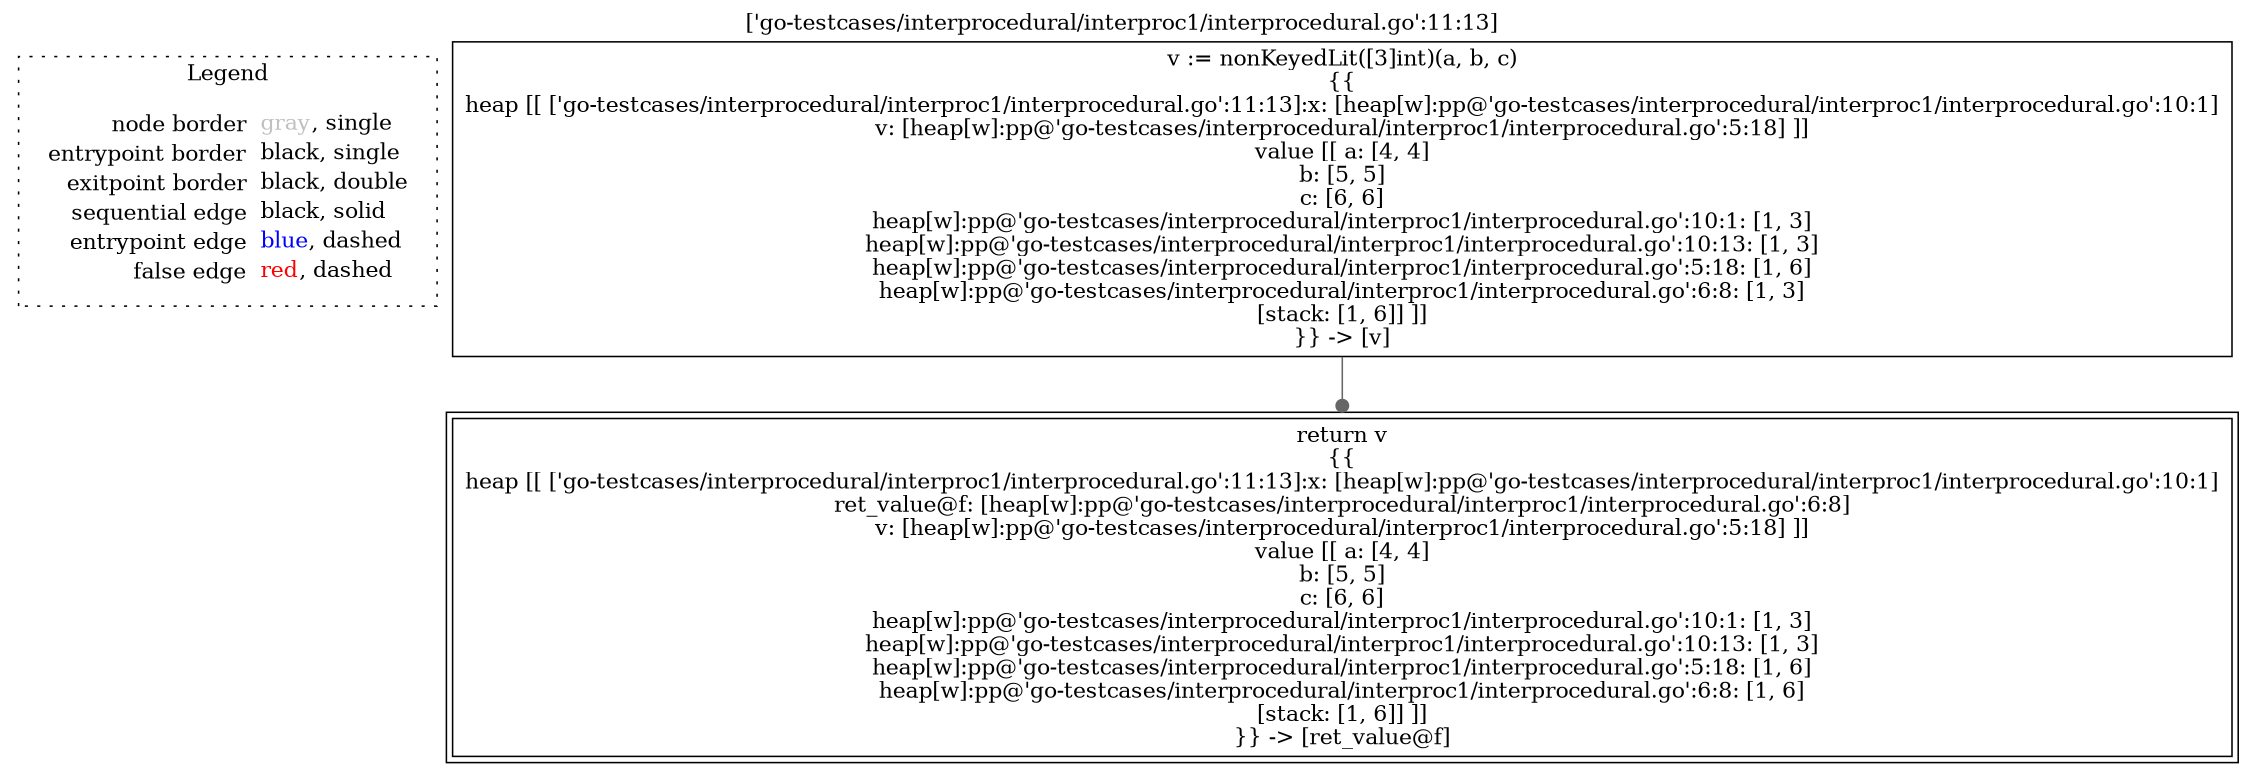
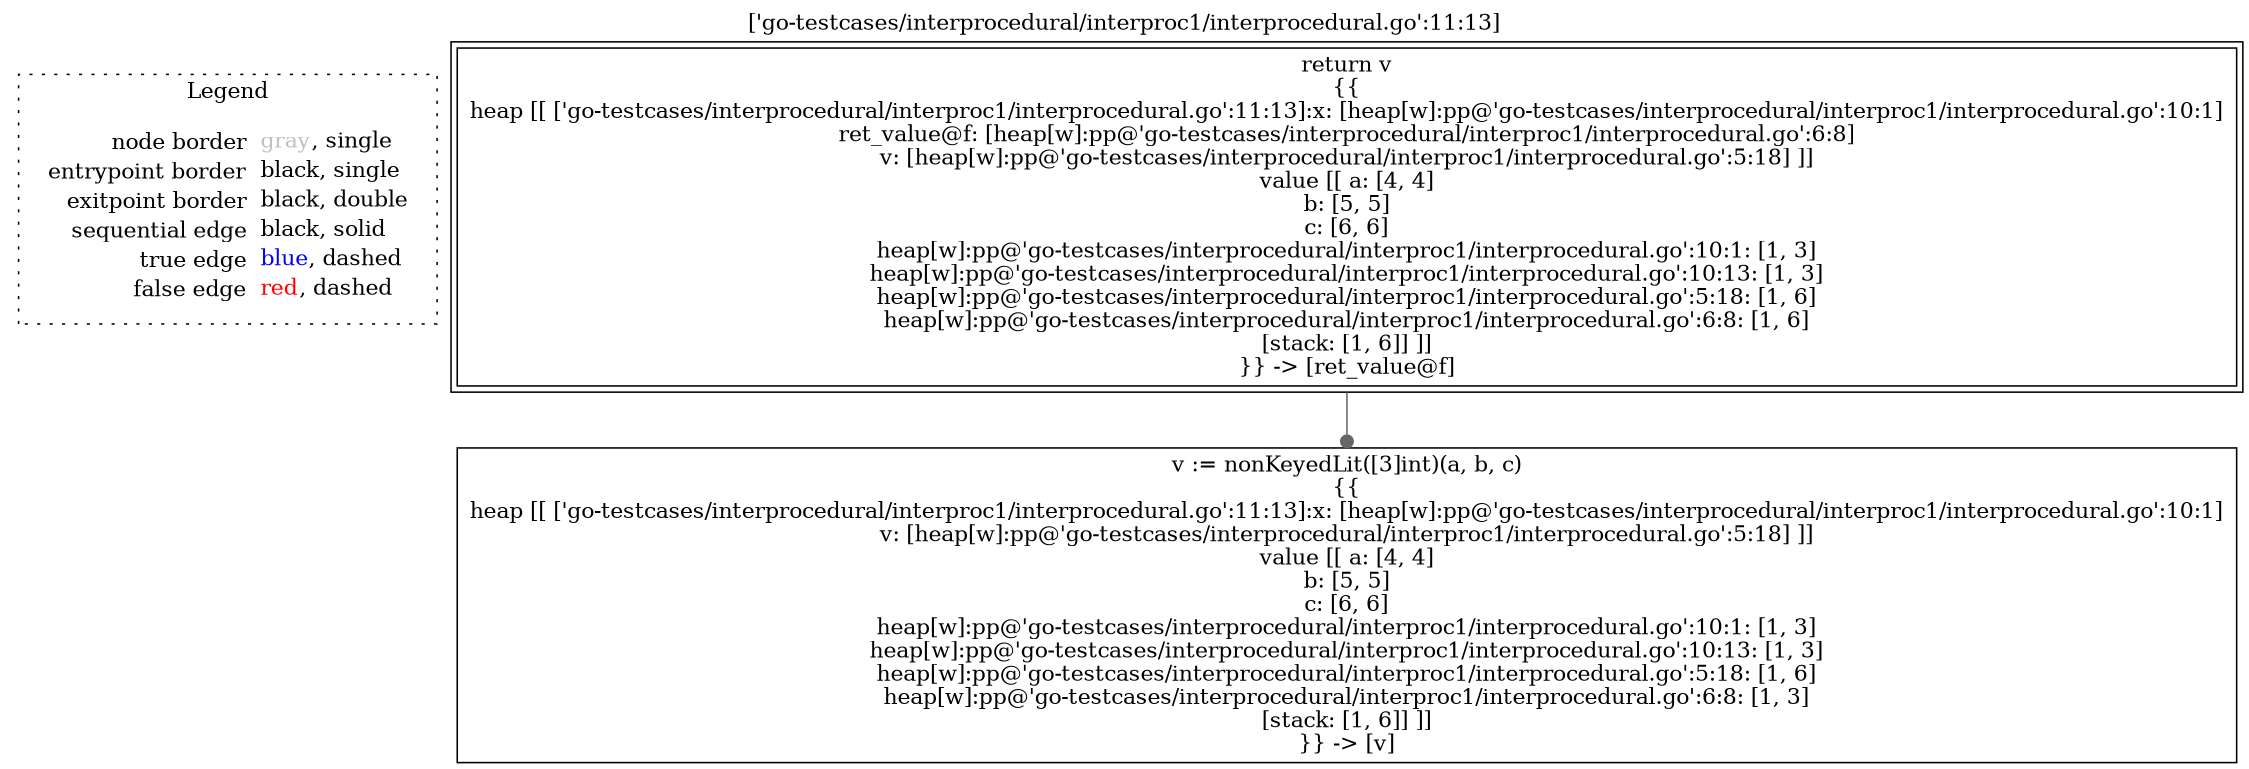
(162, 243) -> (197, 260)
(1342, 378) -> (1347, 414)
